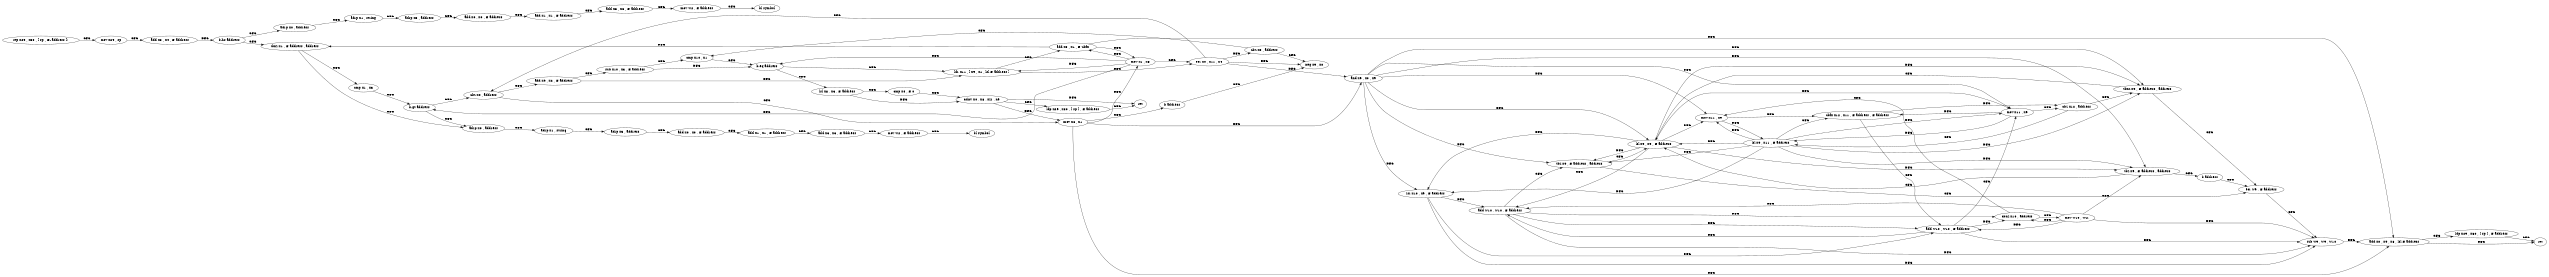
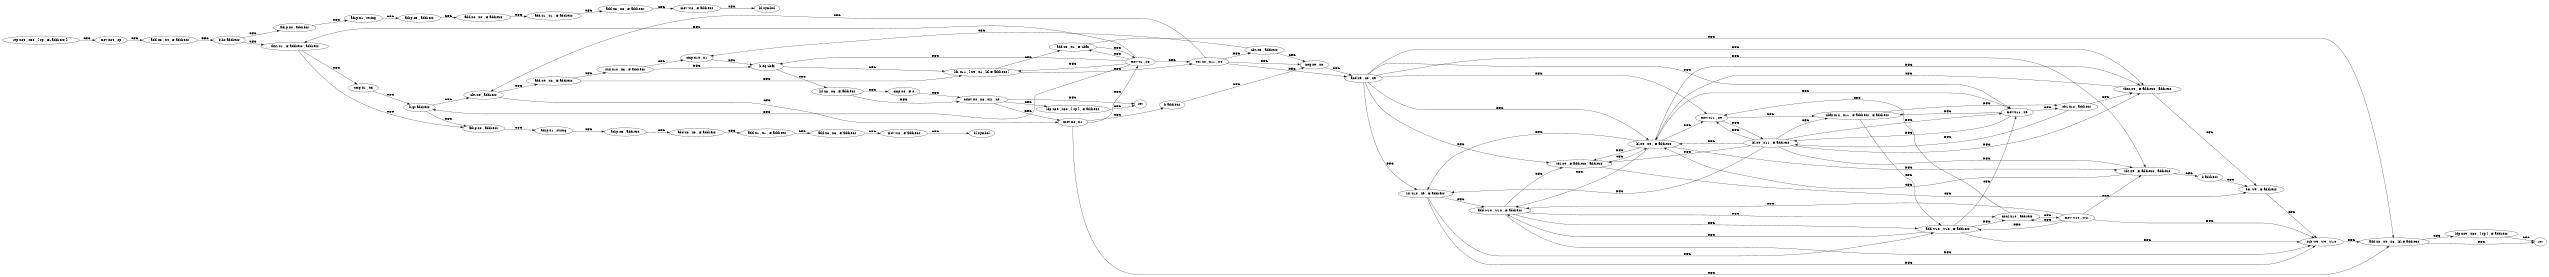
(690, 46) -> (724, 29)
(767, 66) -> (767, 66)
(1233, 126) -> (1337, 71)
(1948, 137) -> (1948, 137)
